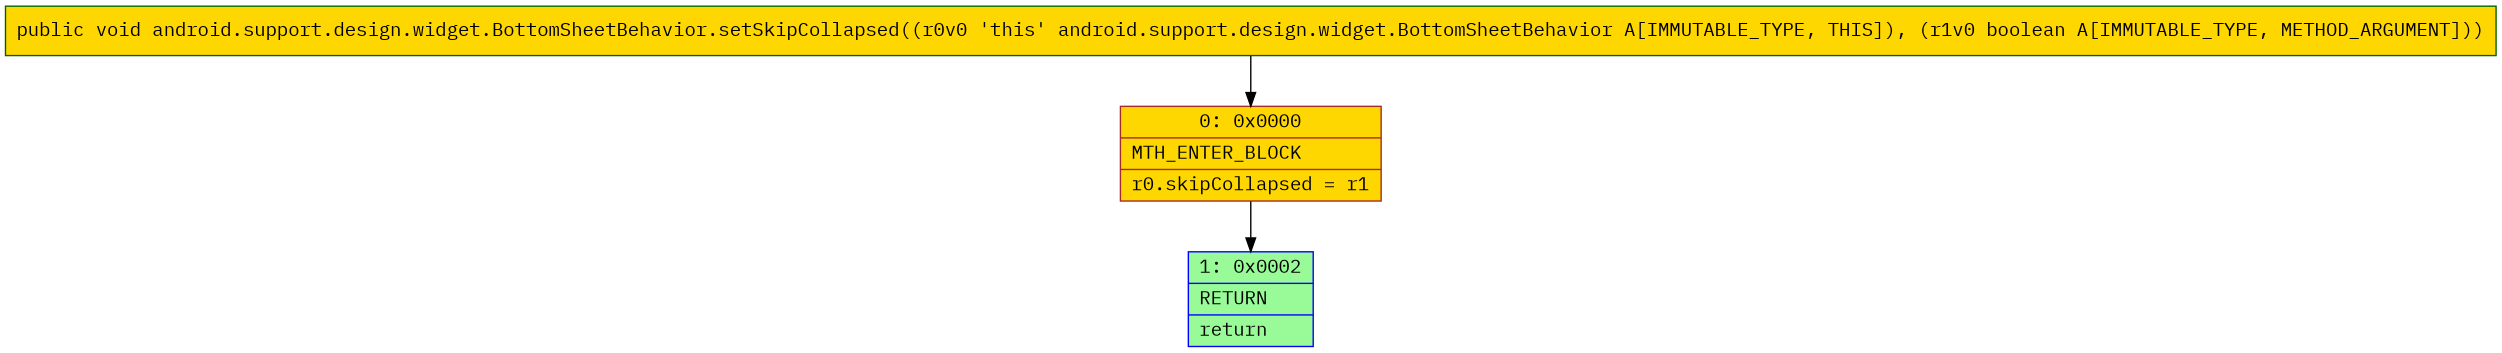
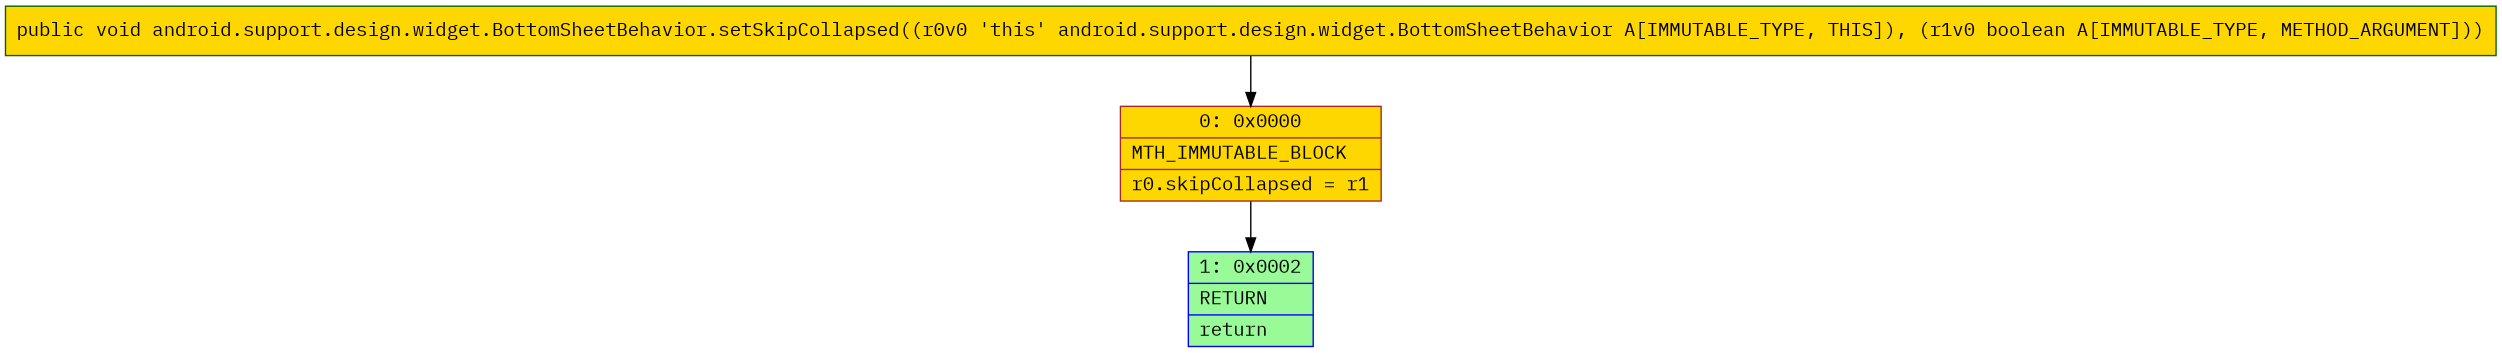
(1216, 153) -> (1239, 153)
